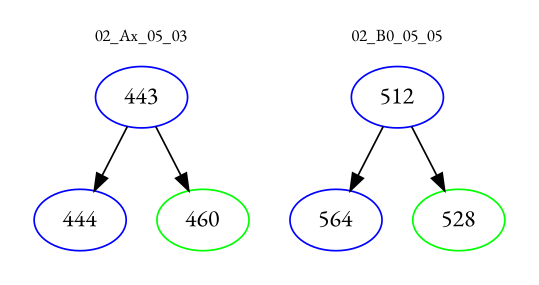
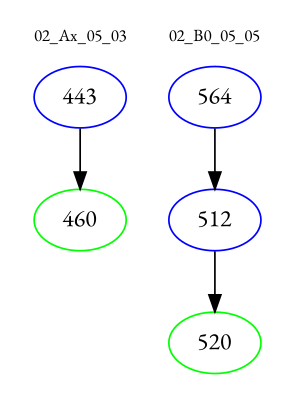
(371, 151) -> (215, 150)
(80, 220) -> none
(459, 220) -> (215, 343)
